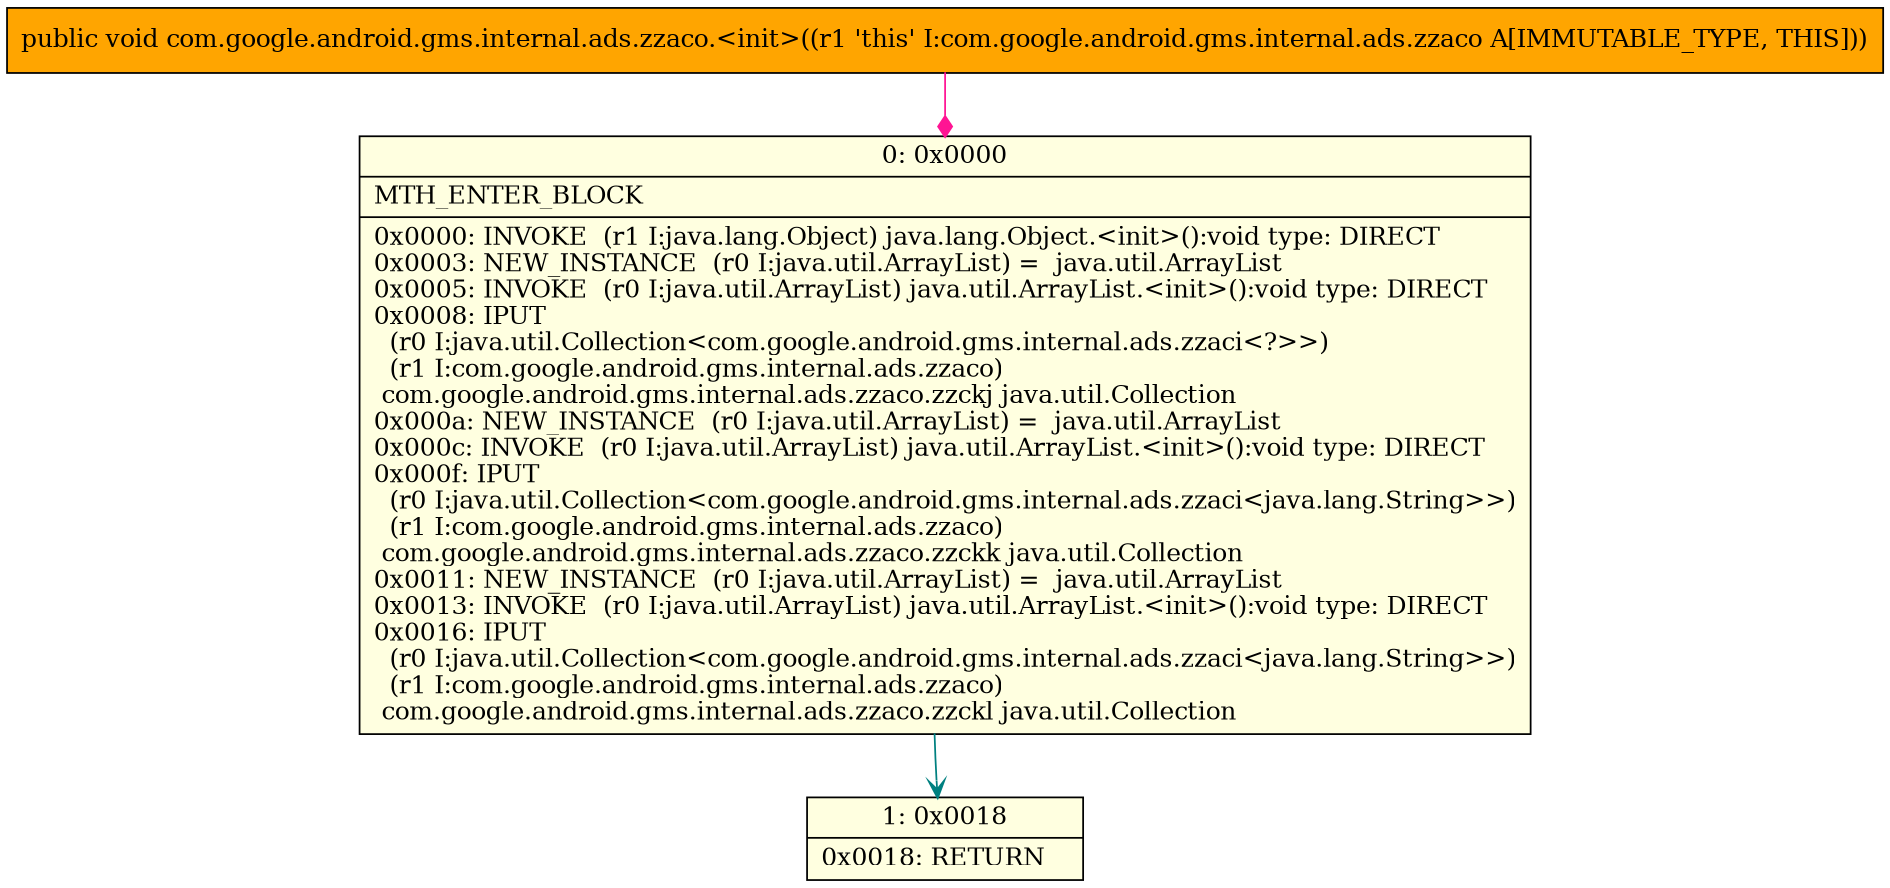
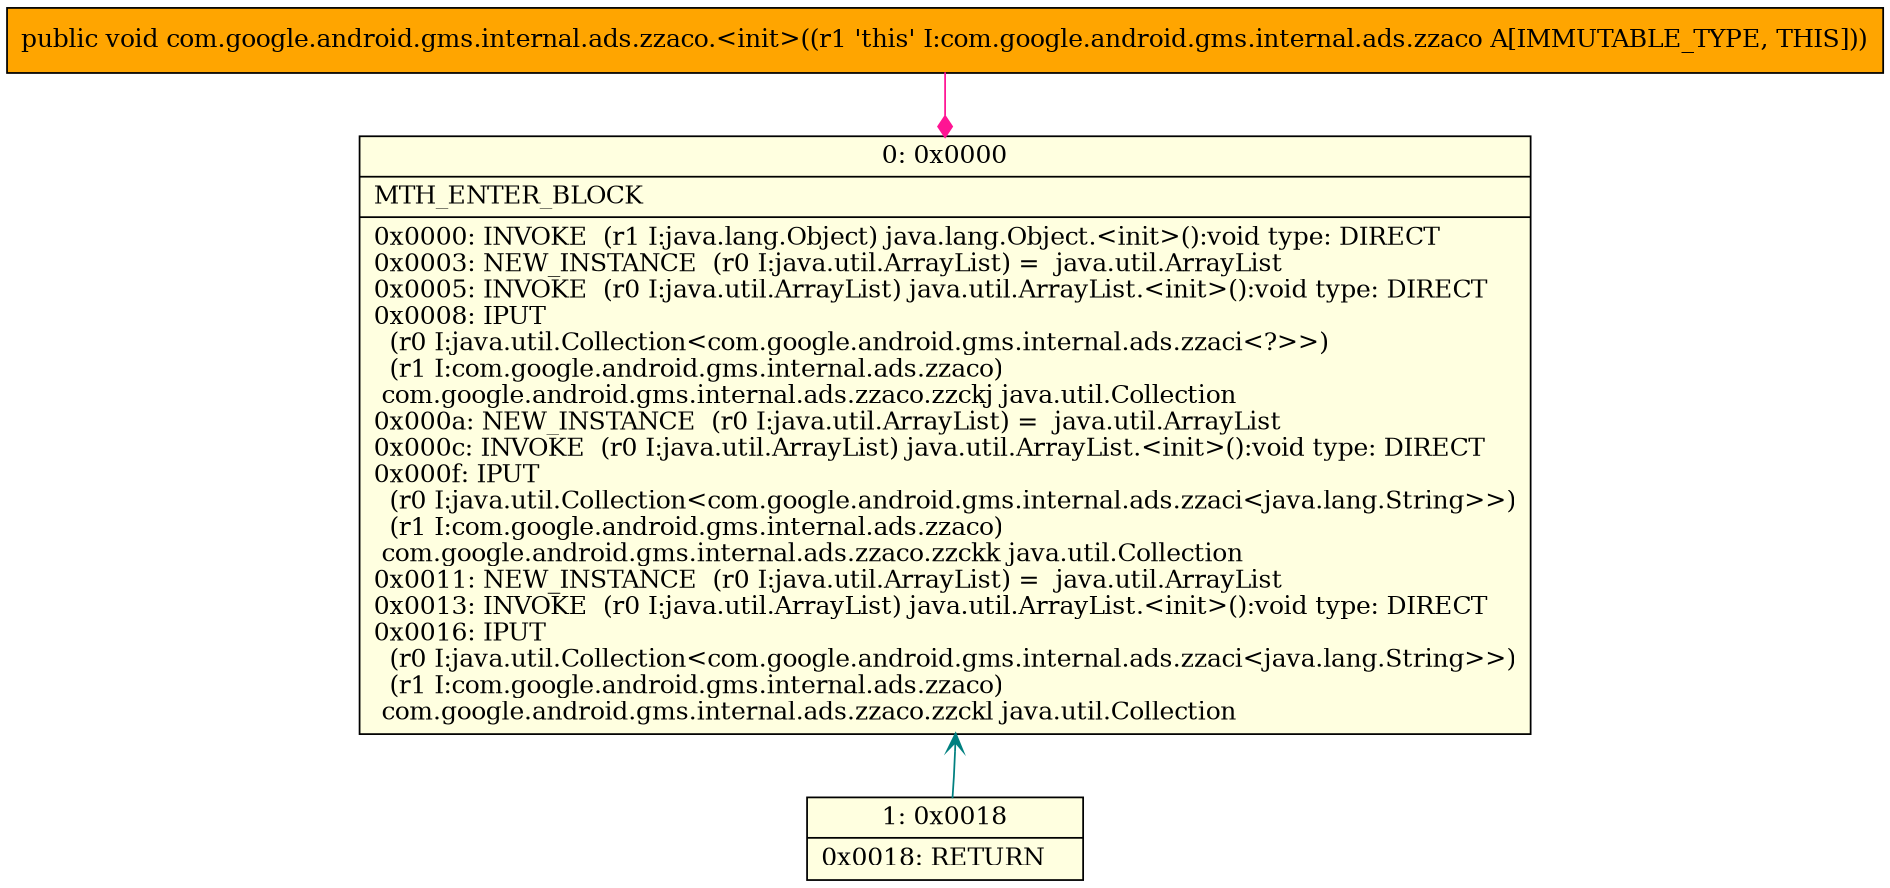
(935, 757) -> (954, 775)
